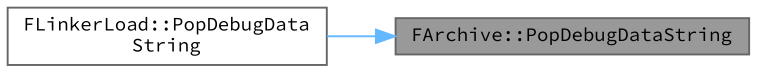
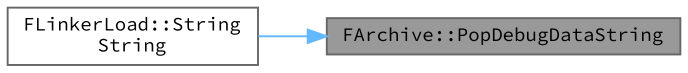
(167, 36) -> (133, 36)
